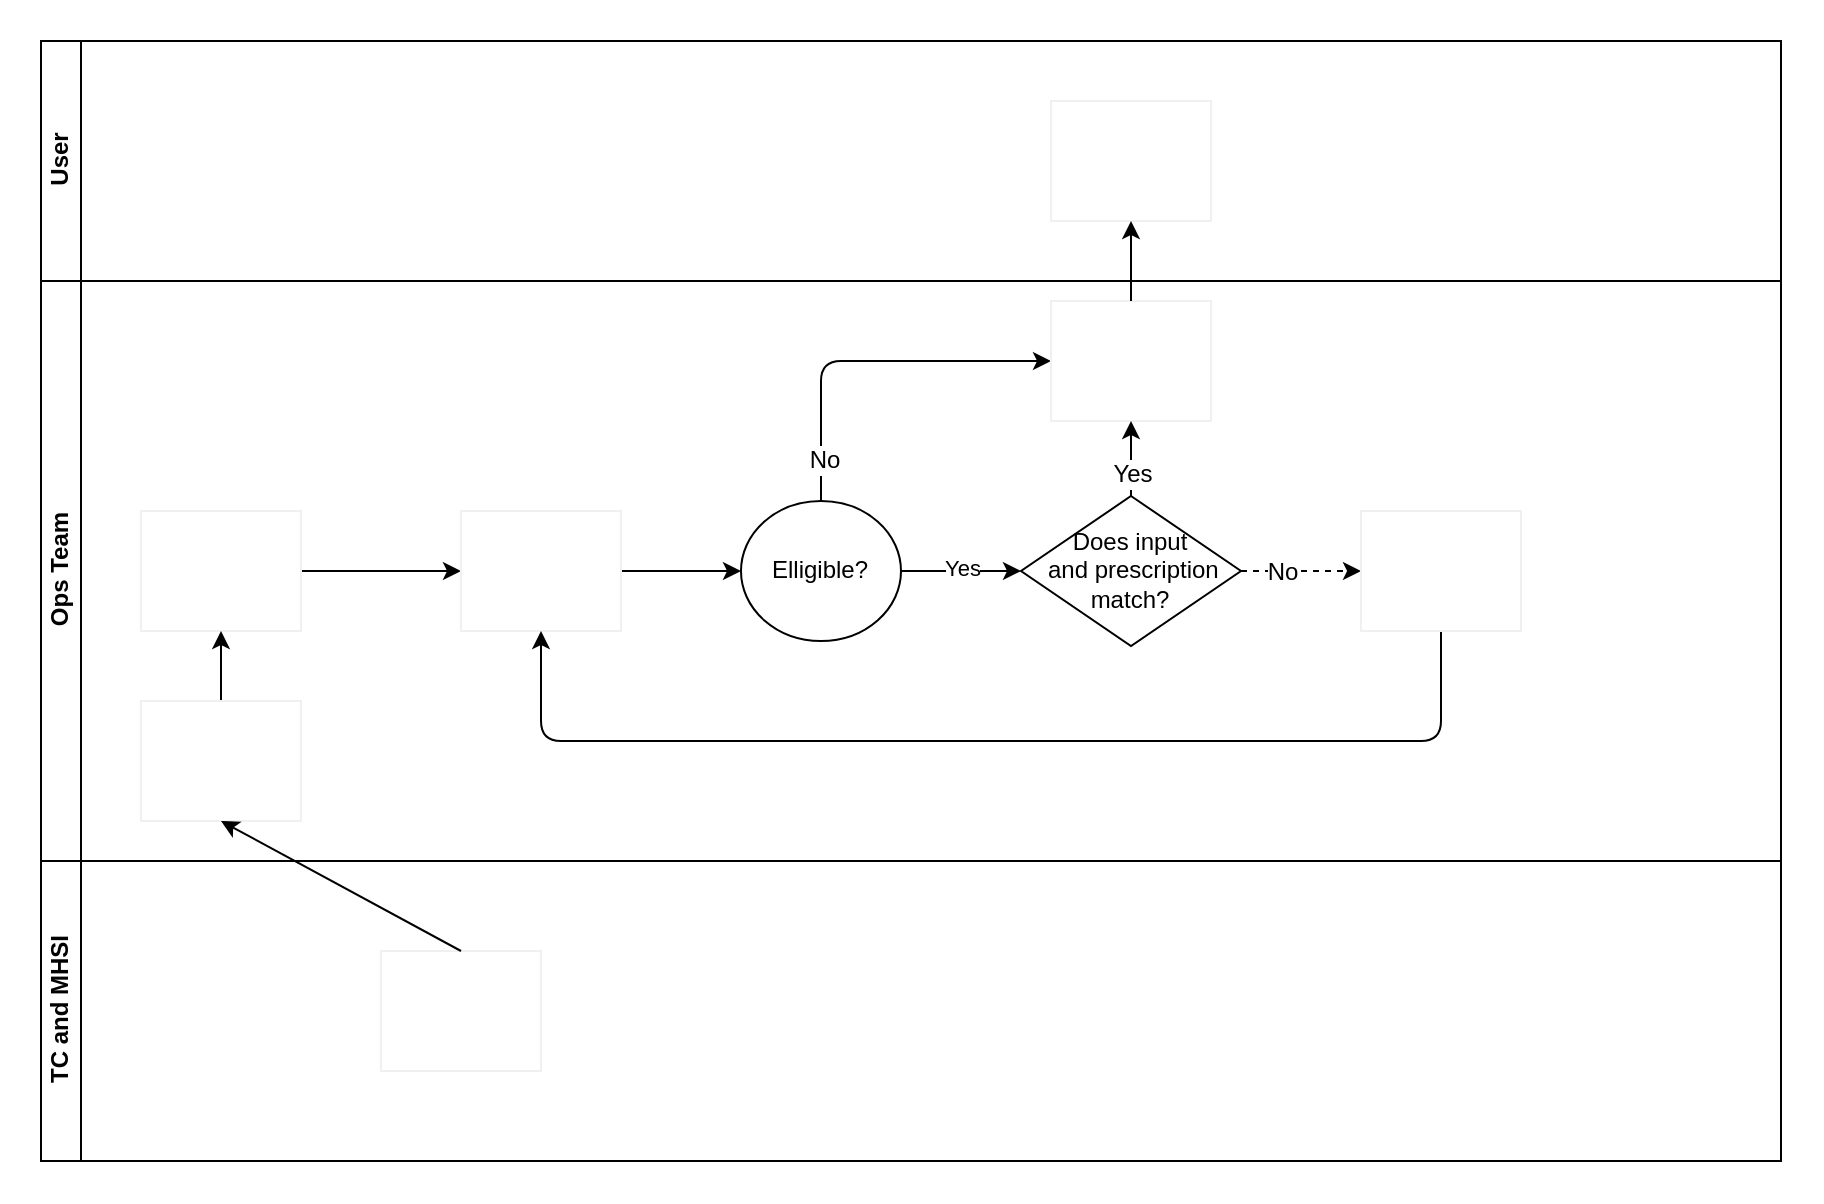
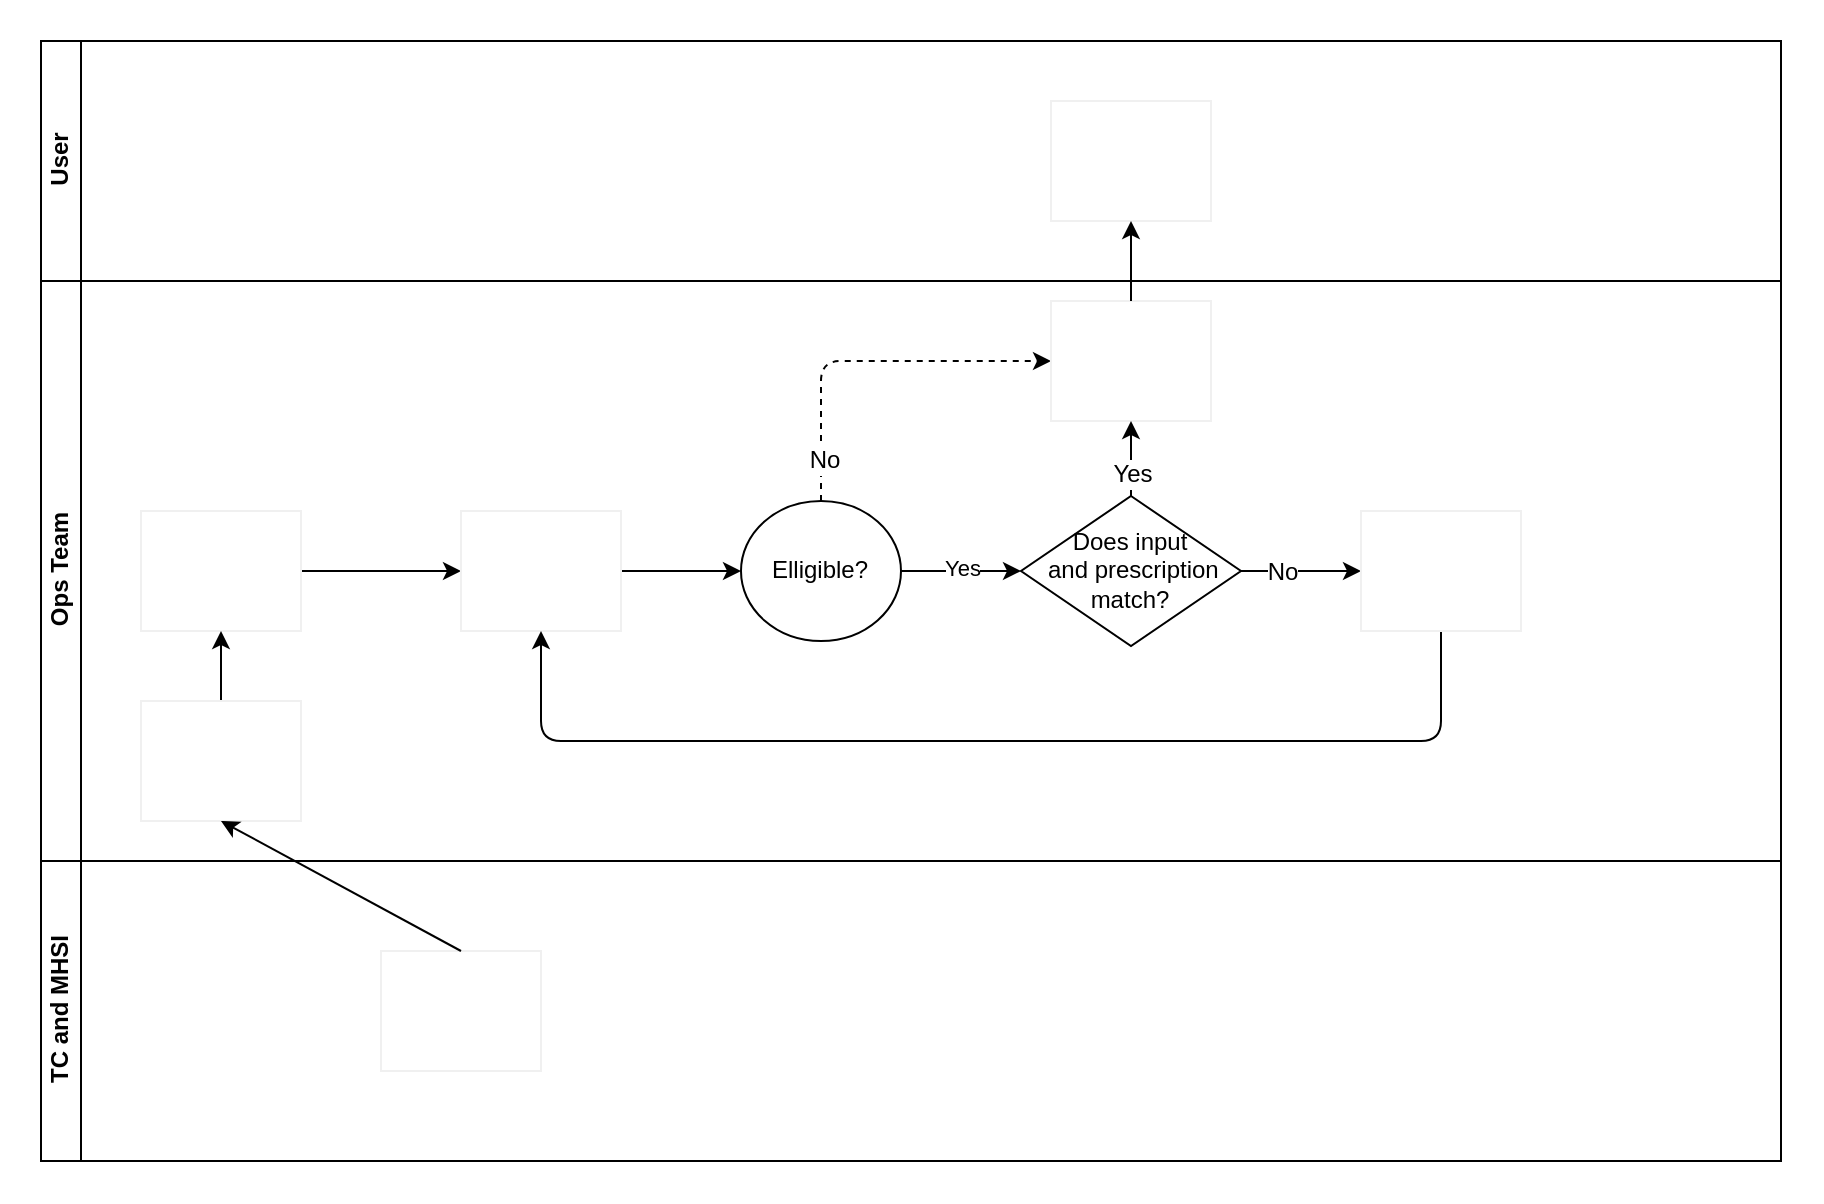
(893, 361) -> (893, 361)
(1322, 571) -> (1322, 571)
